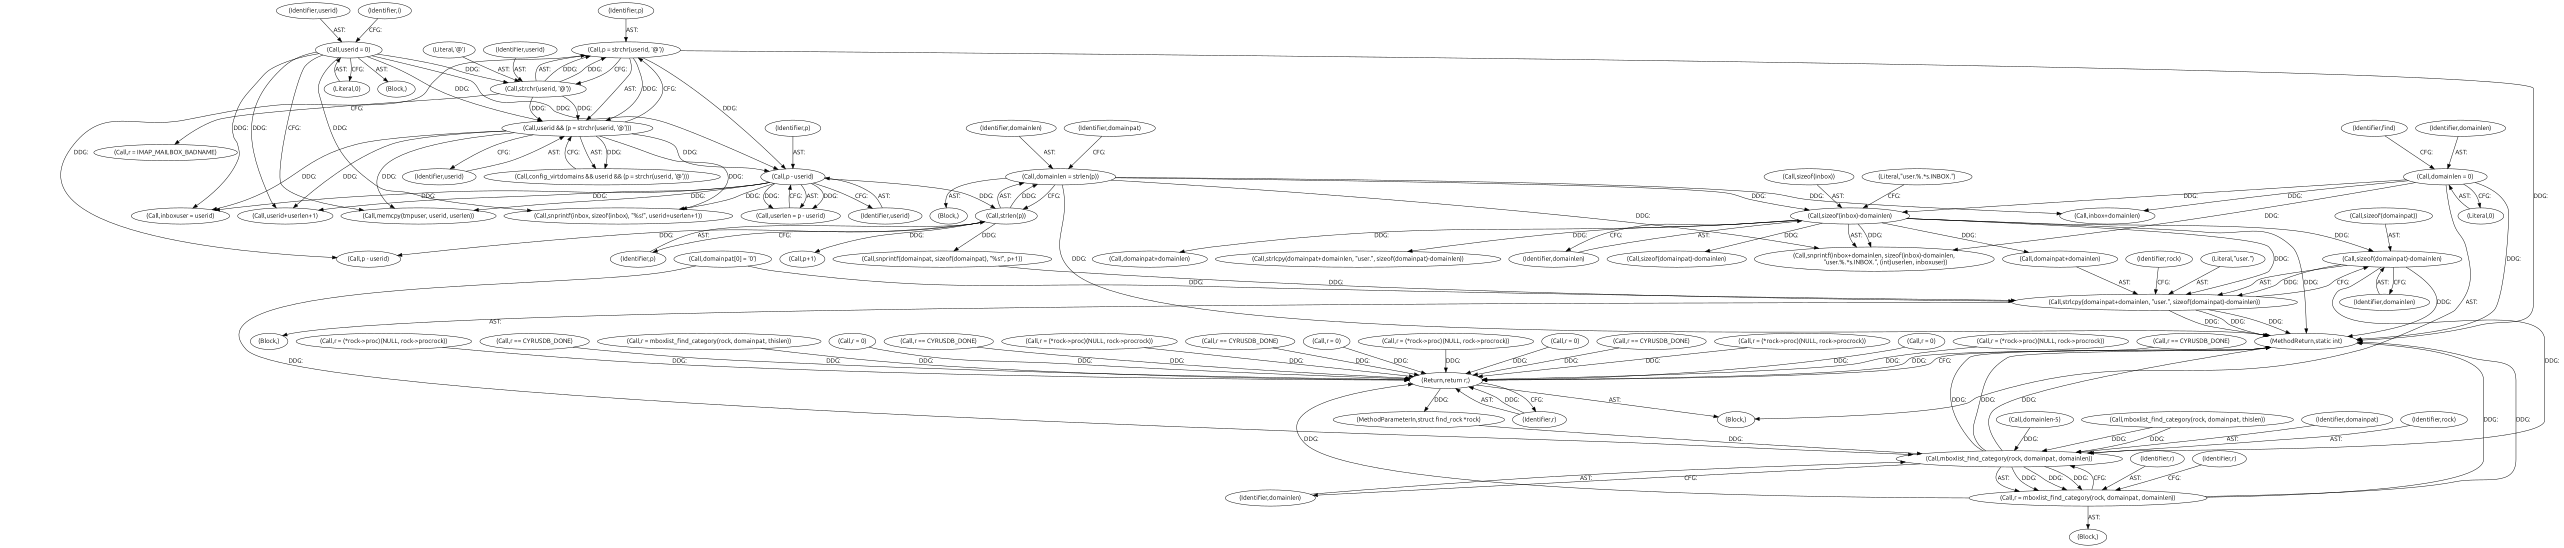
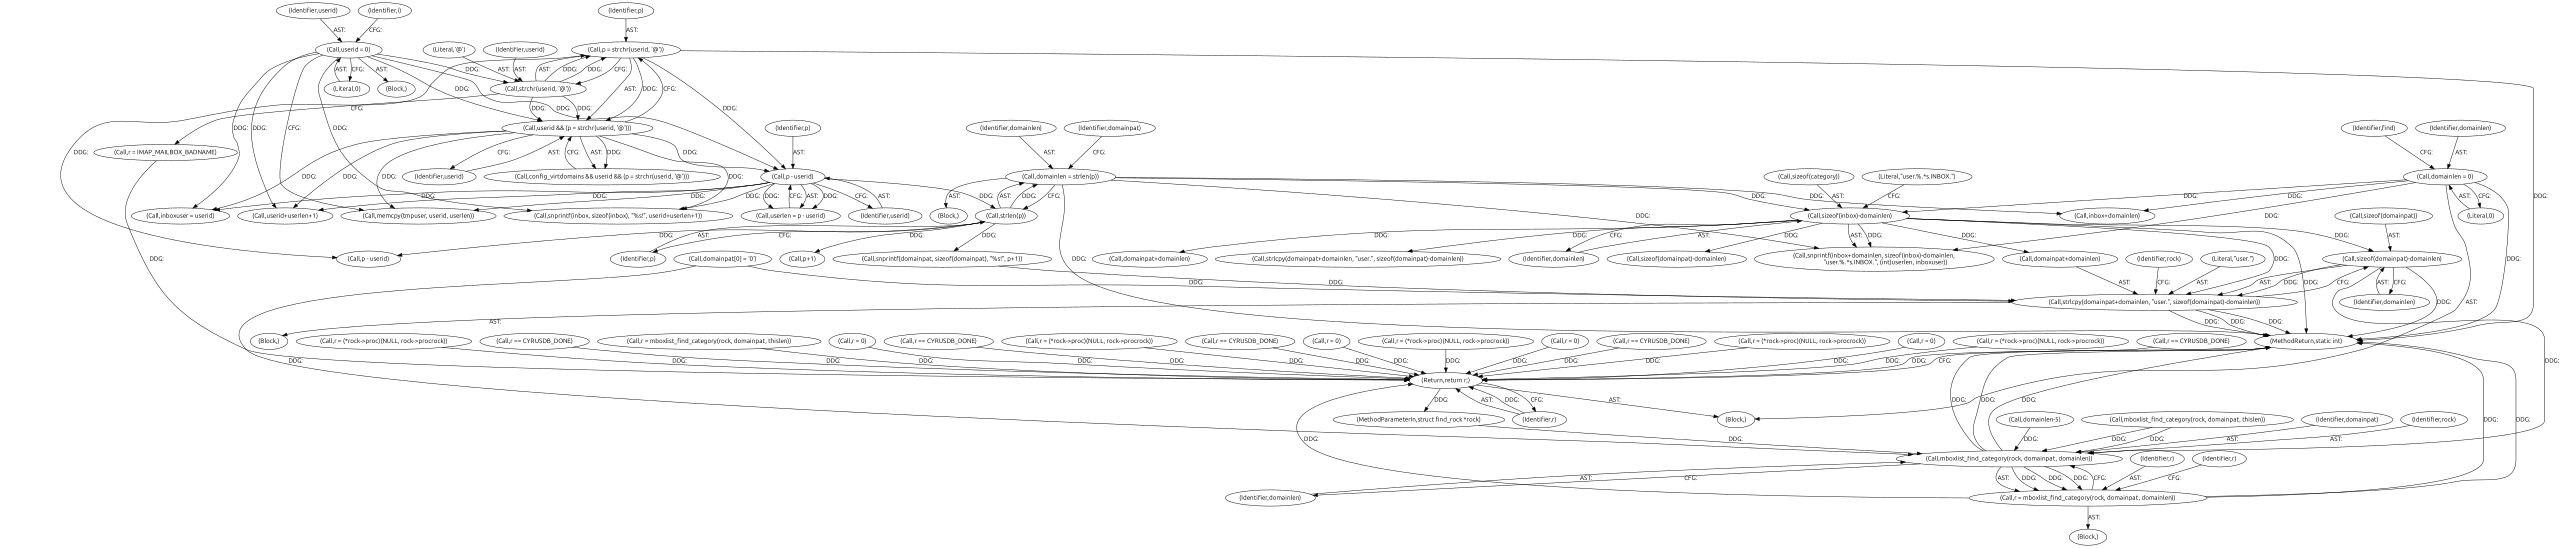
(1809, 177) -> (1809, 177)
none -> (699, 372)
